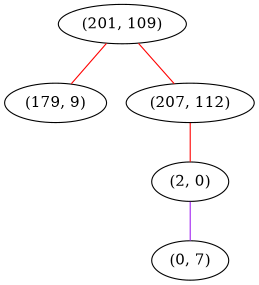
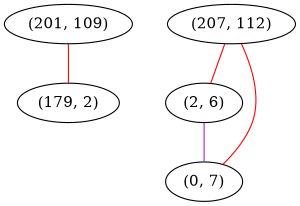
(156, 64) -> (255, 108)
(56, 103) -> (68, 103)
(190, 182) -> (204, 103)
